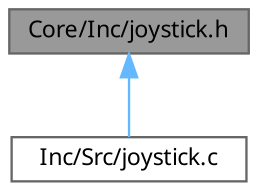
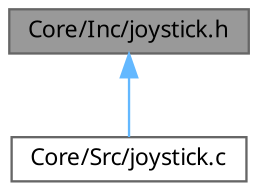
(129, 159) -> (129, 159)
